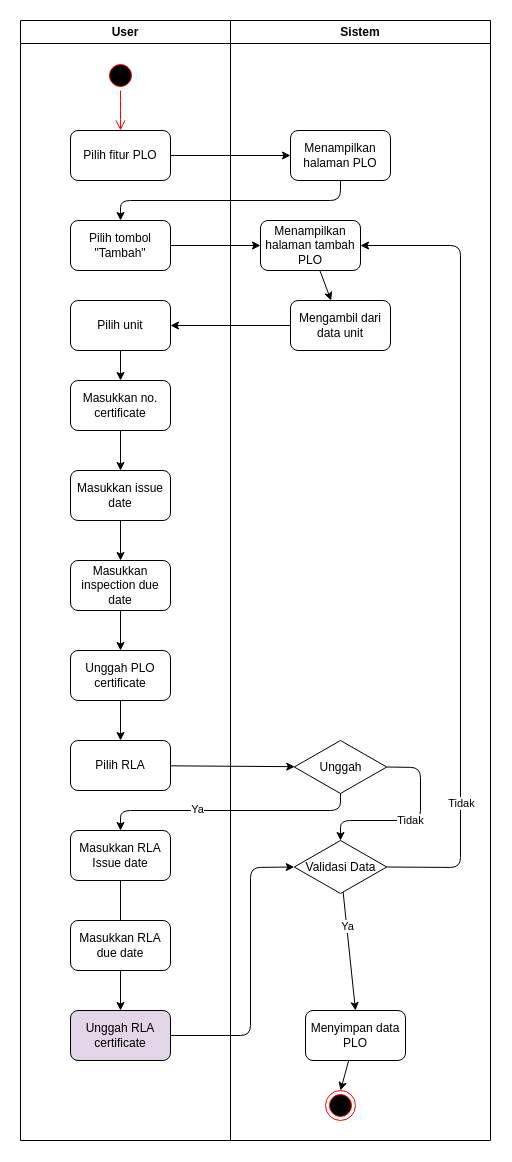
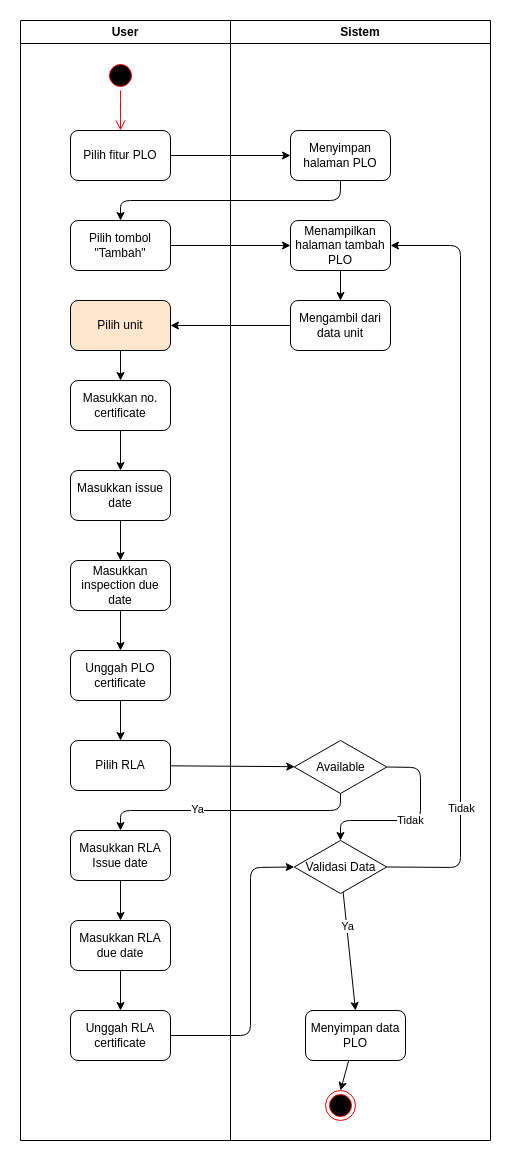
(341, 156) -> (341, 156)
(311, 246) -> (341, 246)
(121, 326) -> (121, 326)
(341, 768) -> (341, 768)
(121, 915) -> (121, 912)
(121, 1036) -> (121, 1036)
